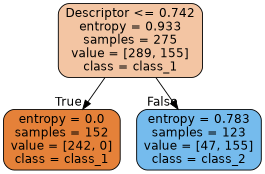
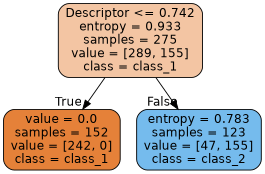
(62, 140) -> (62, 140)
